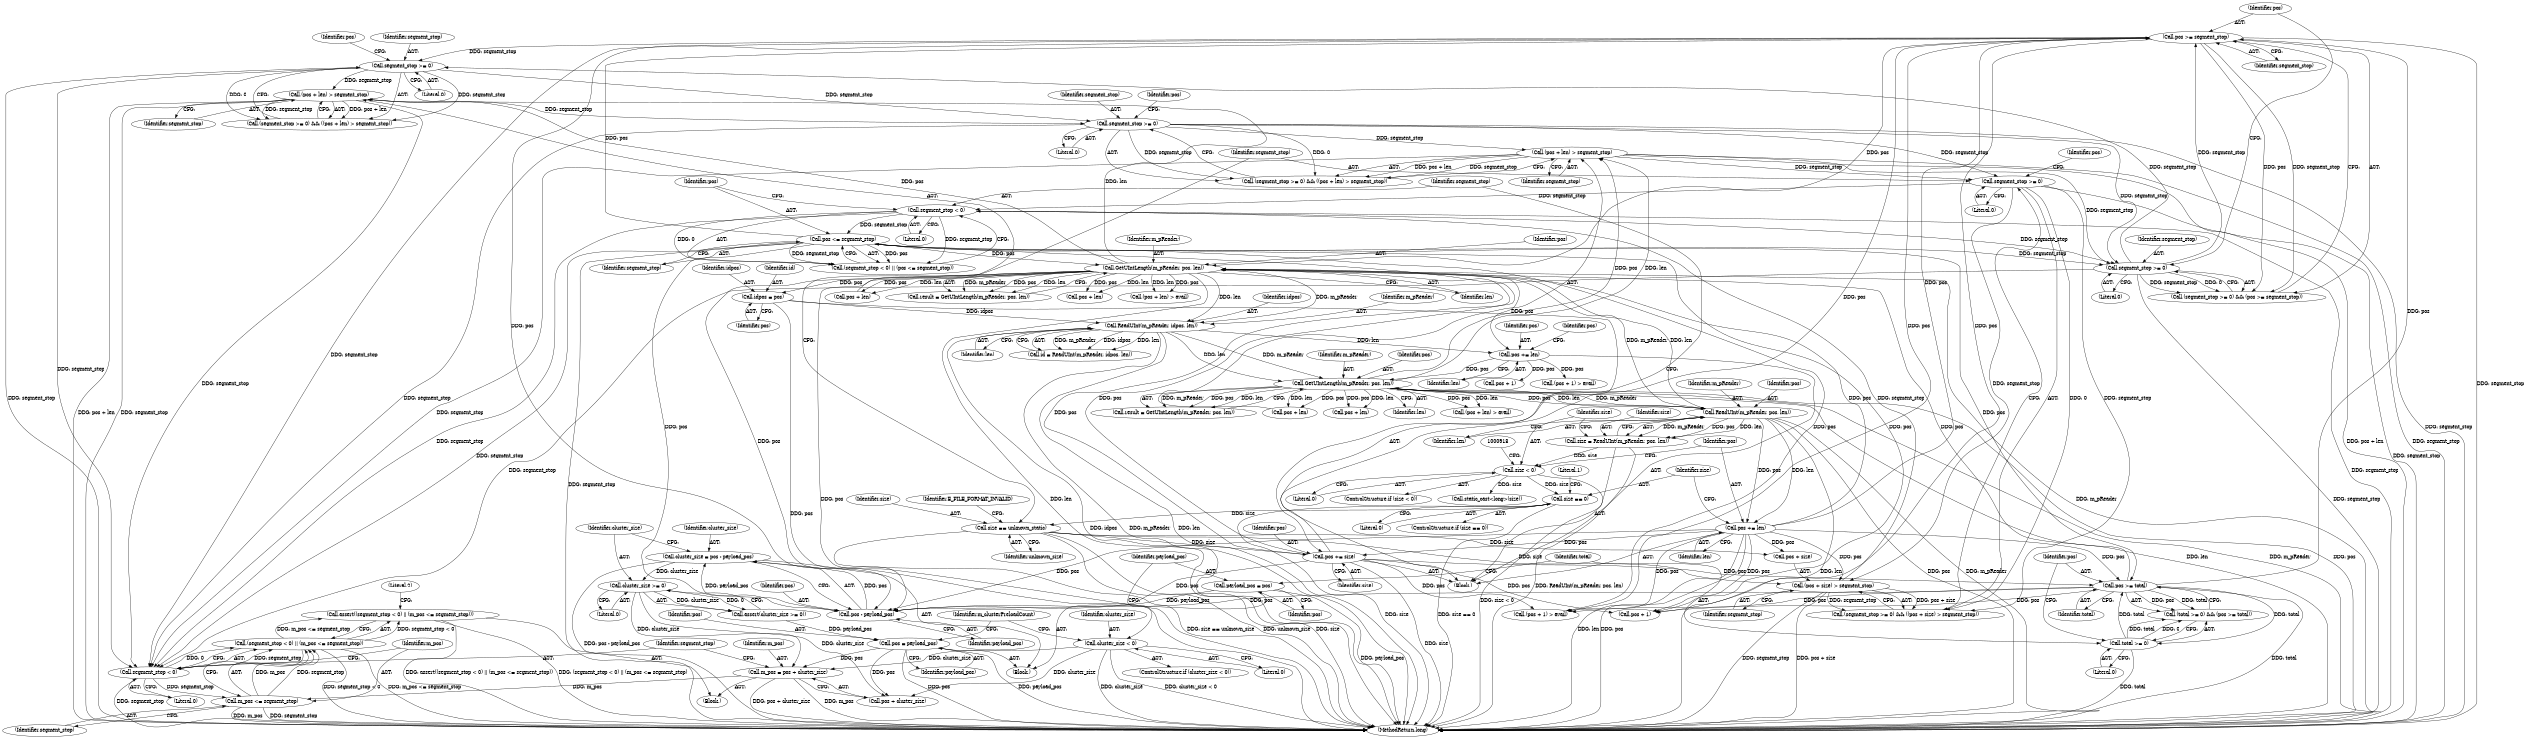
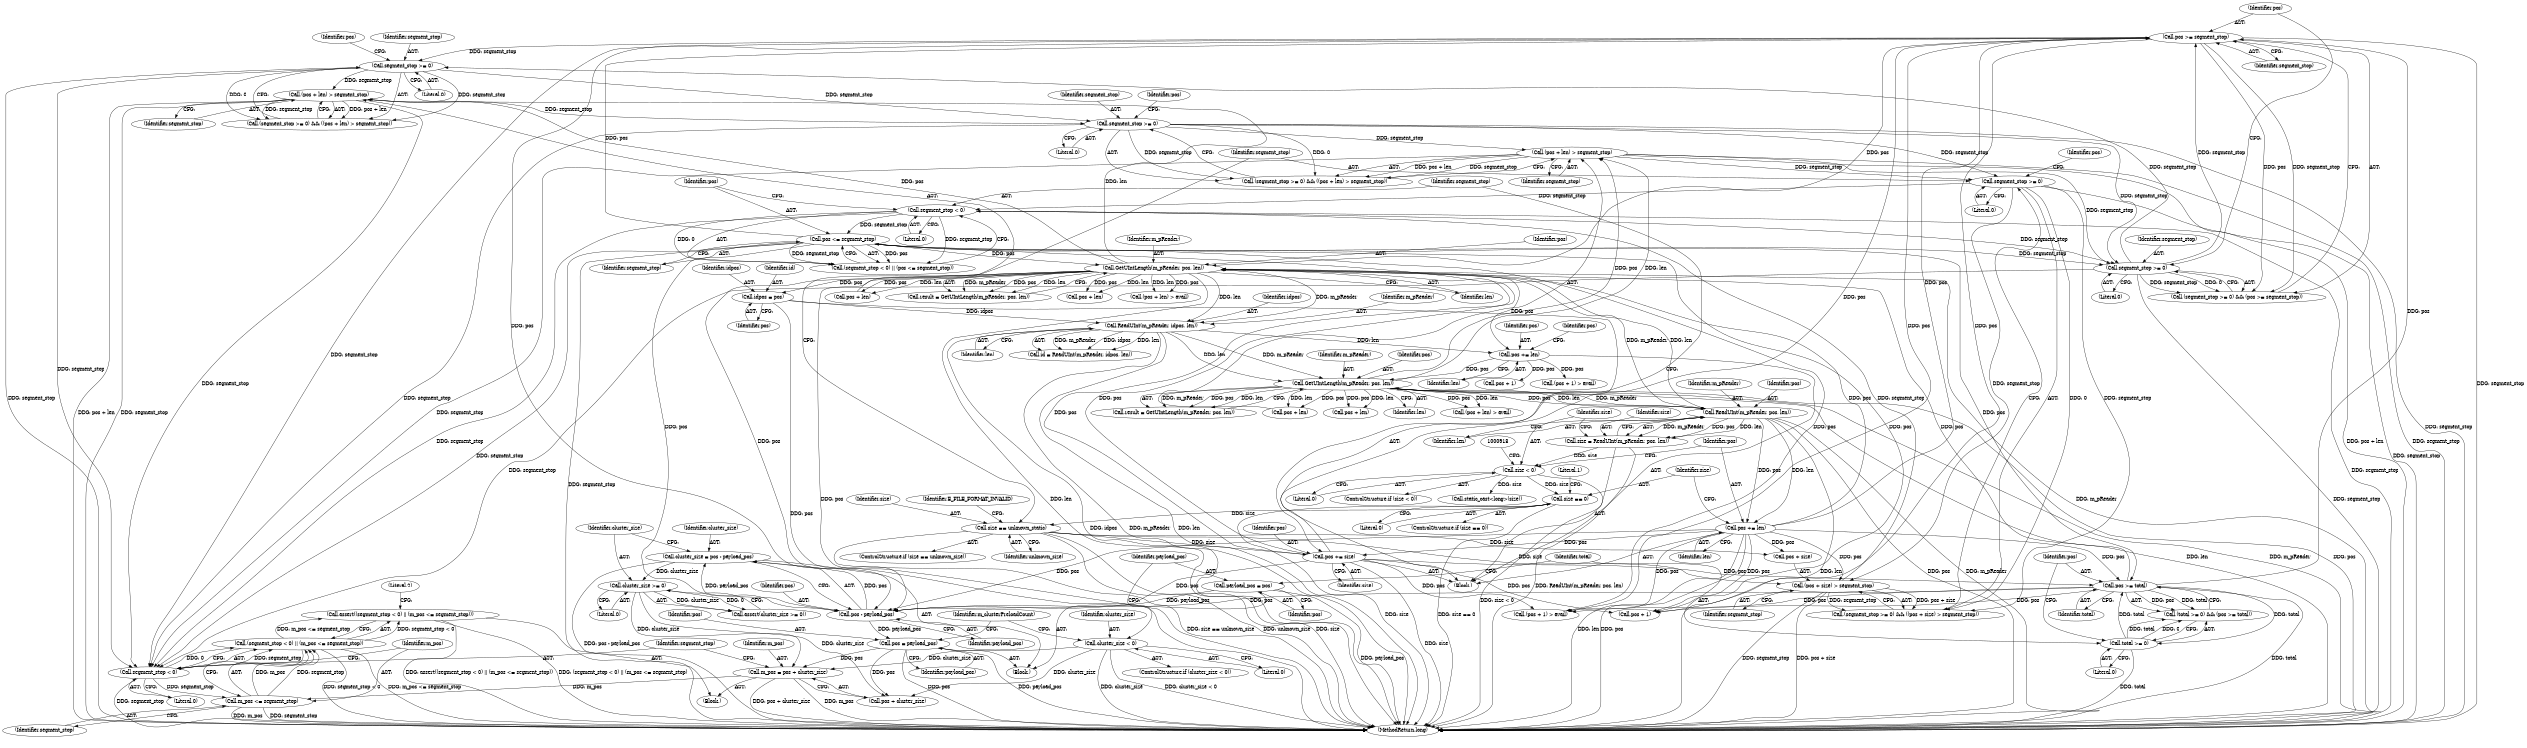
(1021, 336) -> none
none -> (913, 557)
(830, 632) -> (876, 631)
